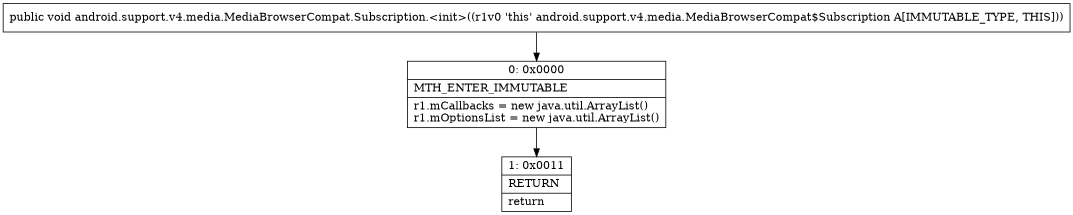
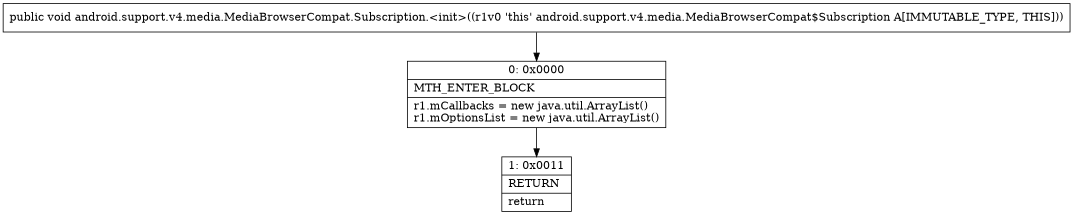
(491, 88) -> (475, 88)
